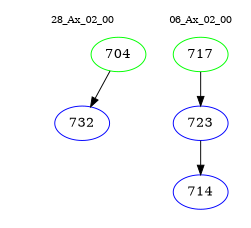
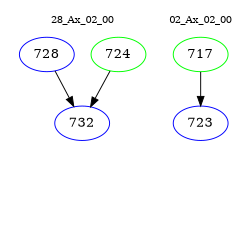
(201, 21) -> (201, 21)
none -> (47, 54)
(118, 54) -> (118, 54)
(201, 192) -> none
